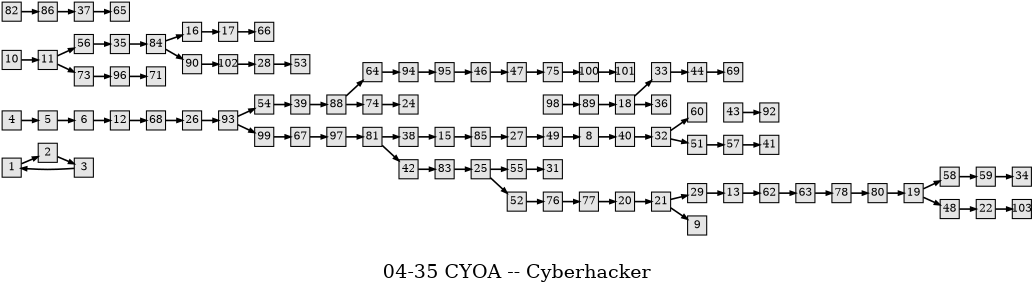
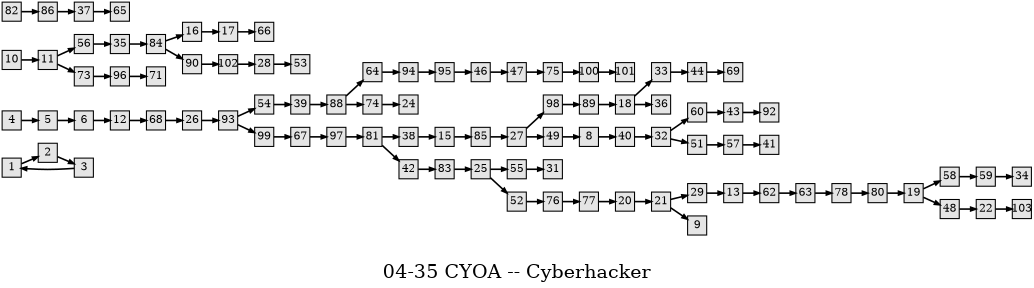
none -> (712, 112)
none -> (533, 123)
